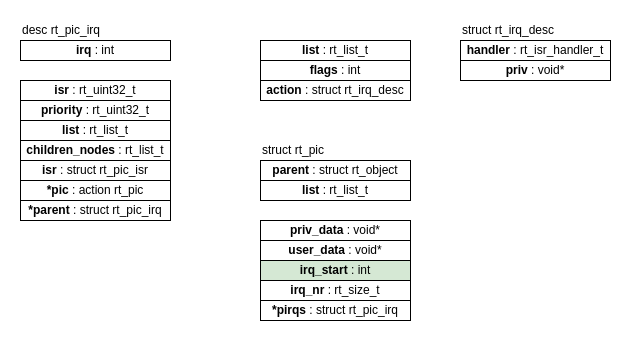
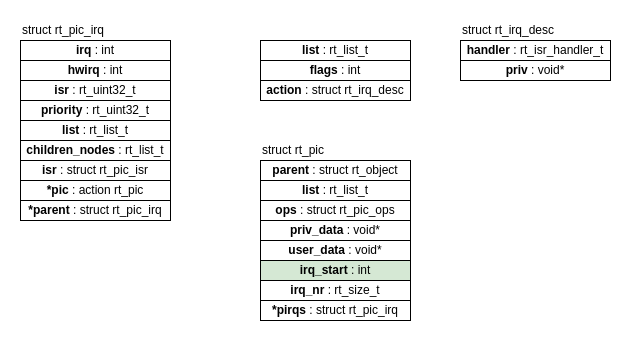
(67, 31) -> (67, 31)
none -> (96, 71)
none -> (336, 211)
